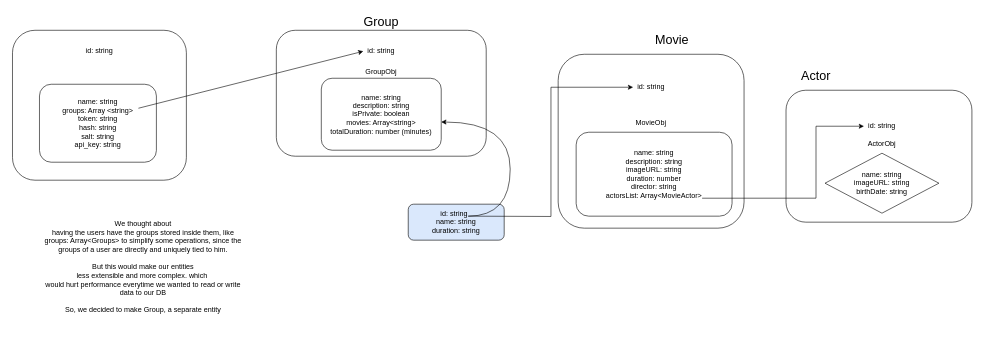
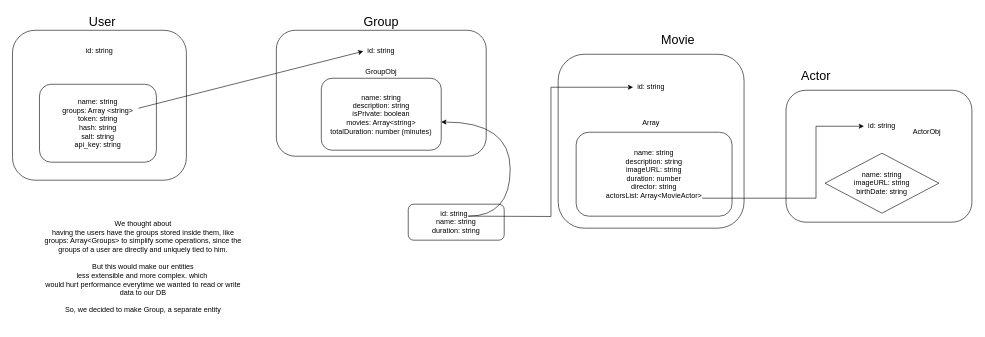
none -> (102, 21)
(672, 39) -> (678, 39)
(651, 123) -> (651, 123)
(882, 144) -> (927, 132)
(456, 222) -> (456, 222)
